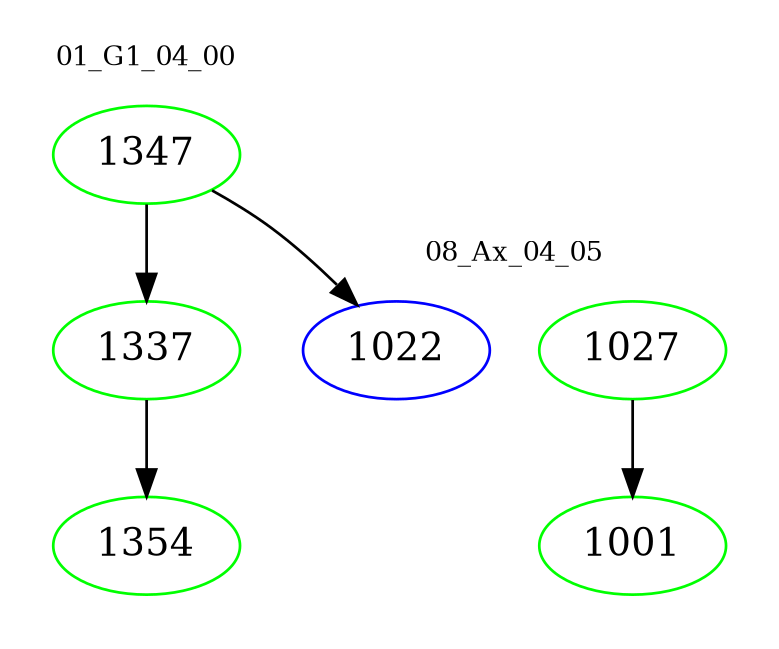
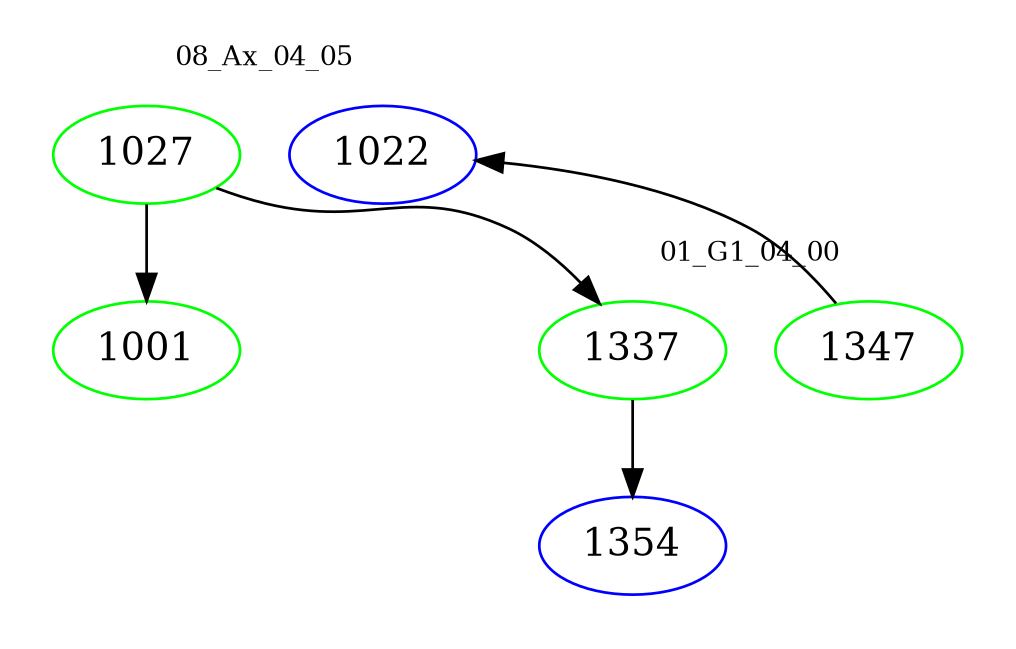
(147, 239) -> (408, 207)
(147, 546) -> (633, 546)
